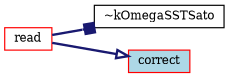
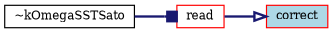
(67, 32) -> (150, 17)
